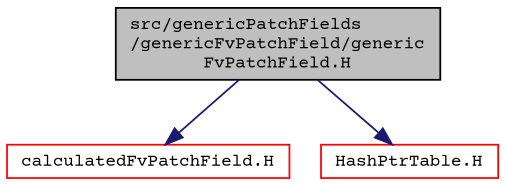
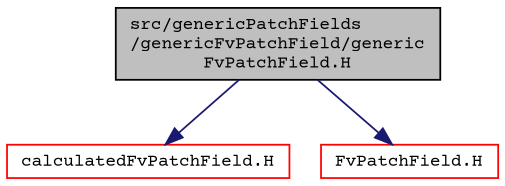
(410, 161) -> (410, 161)
